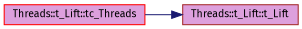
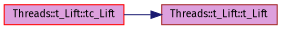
(75, 15) -> (64, 15)
